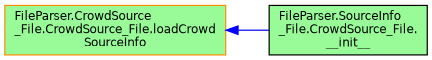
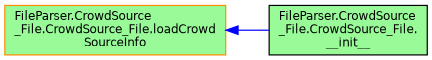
(348, 30) -> (348, 30)
